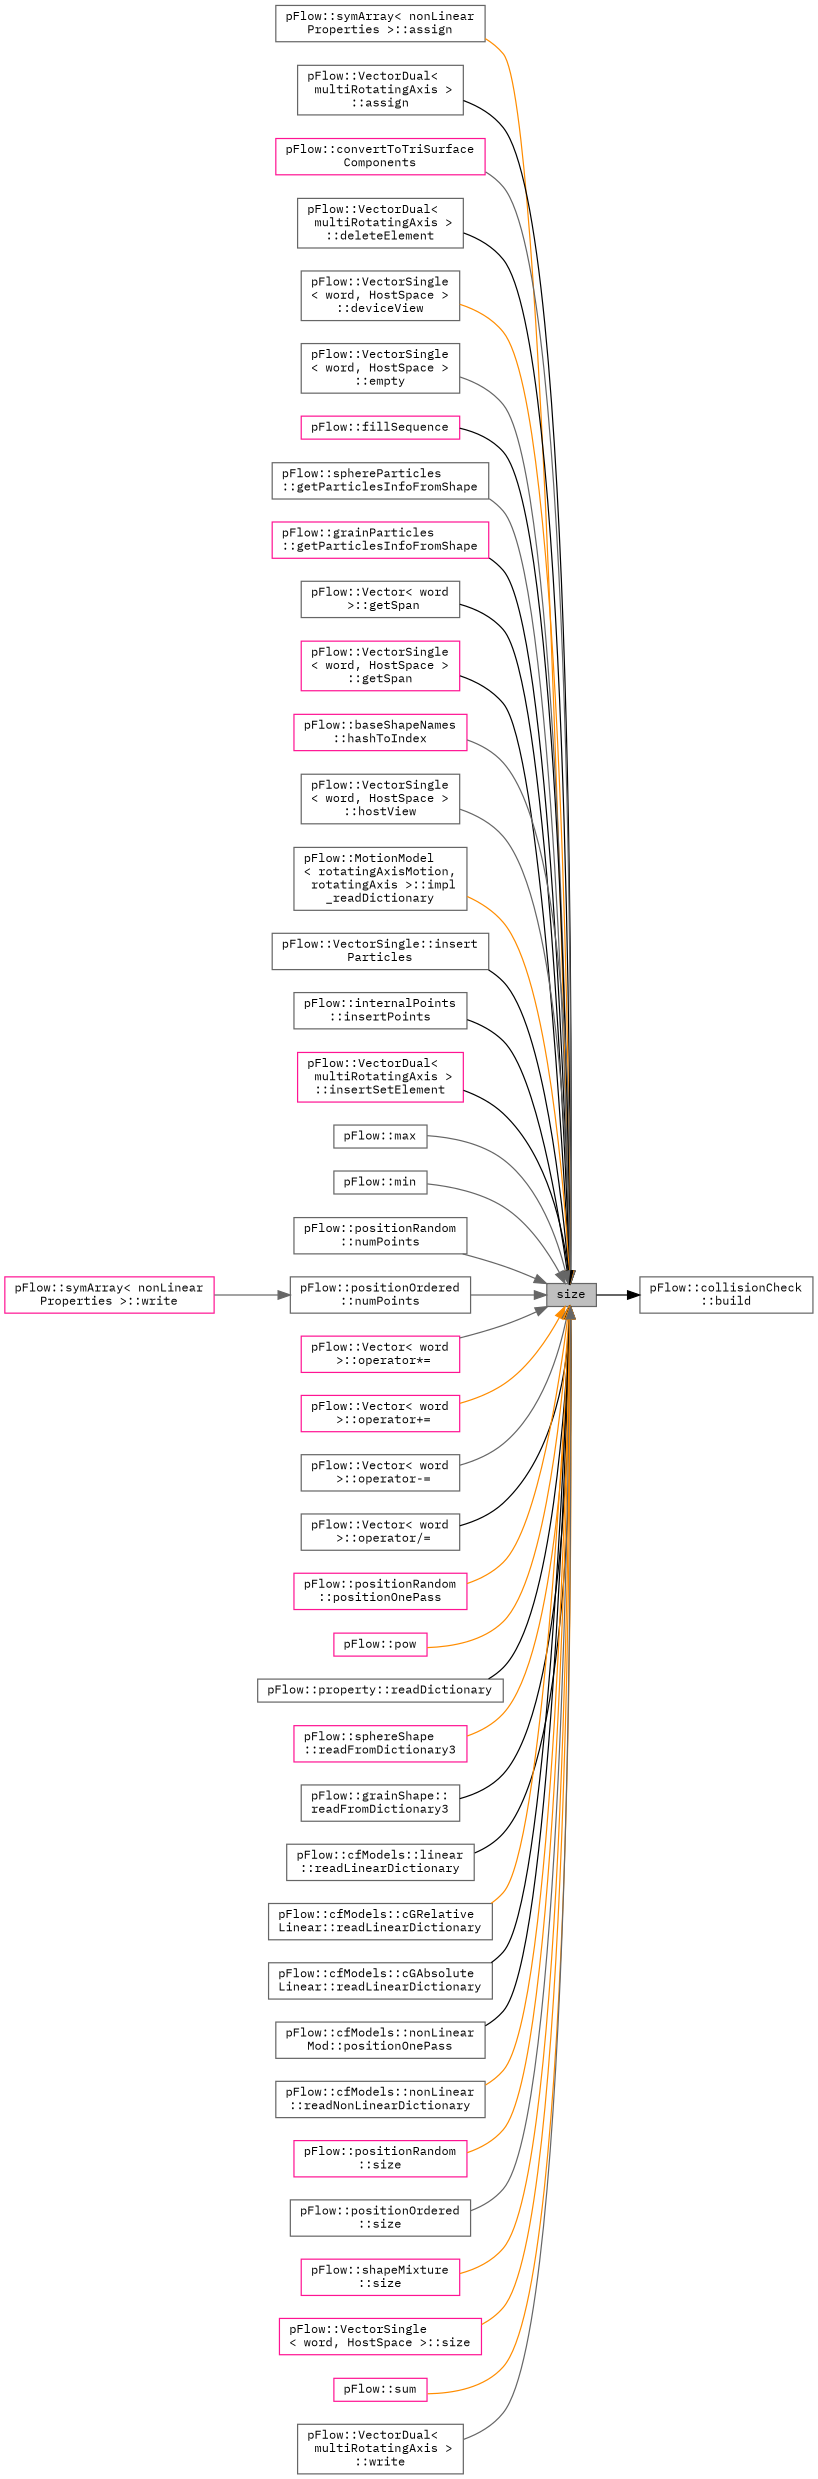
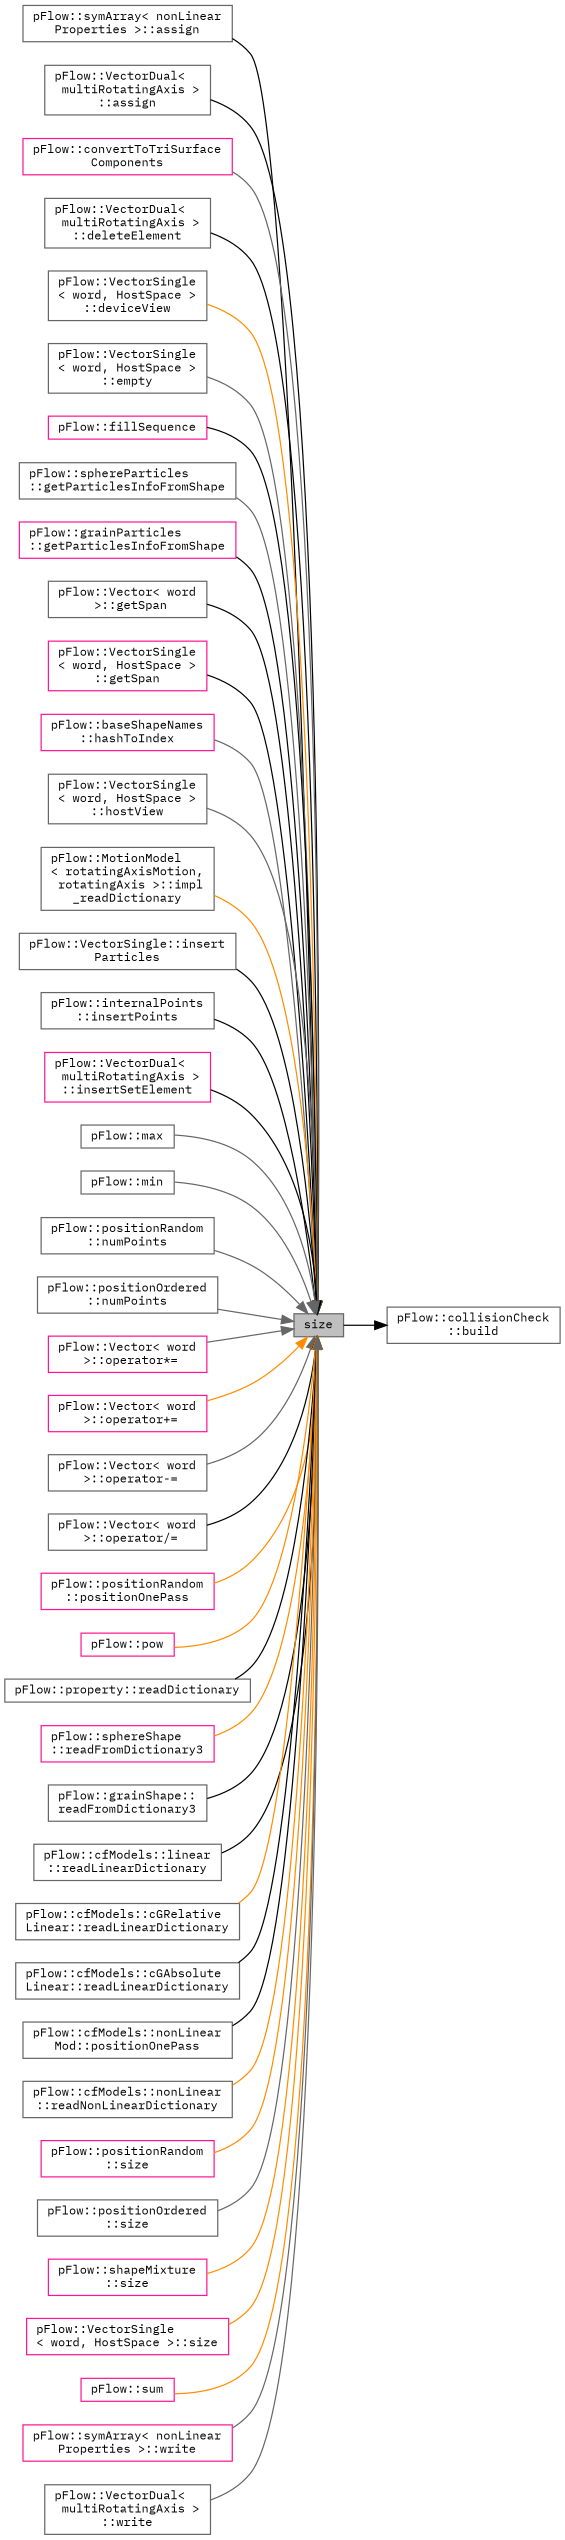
(551, 649) -> (299, 664)
(246, 1295) -> (311, 1895)
